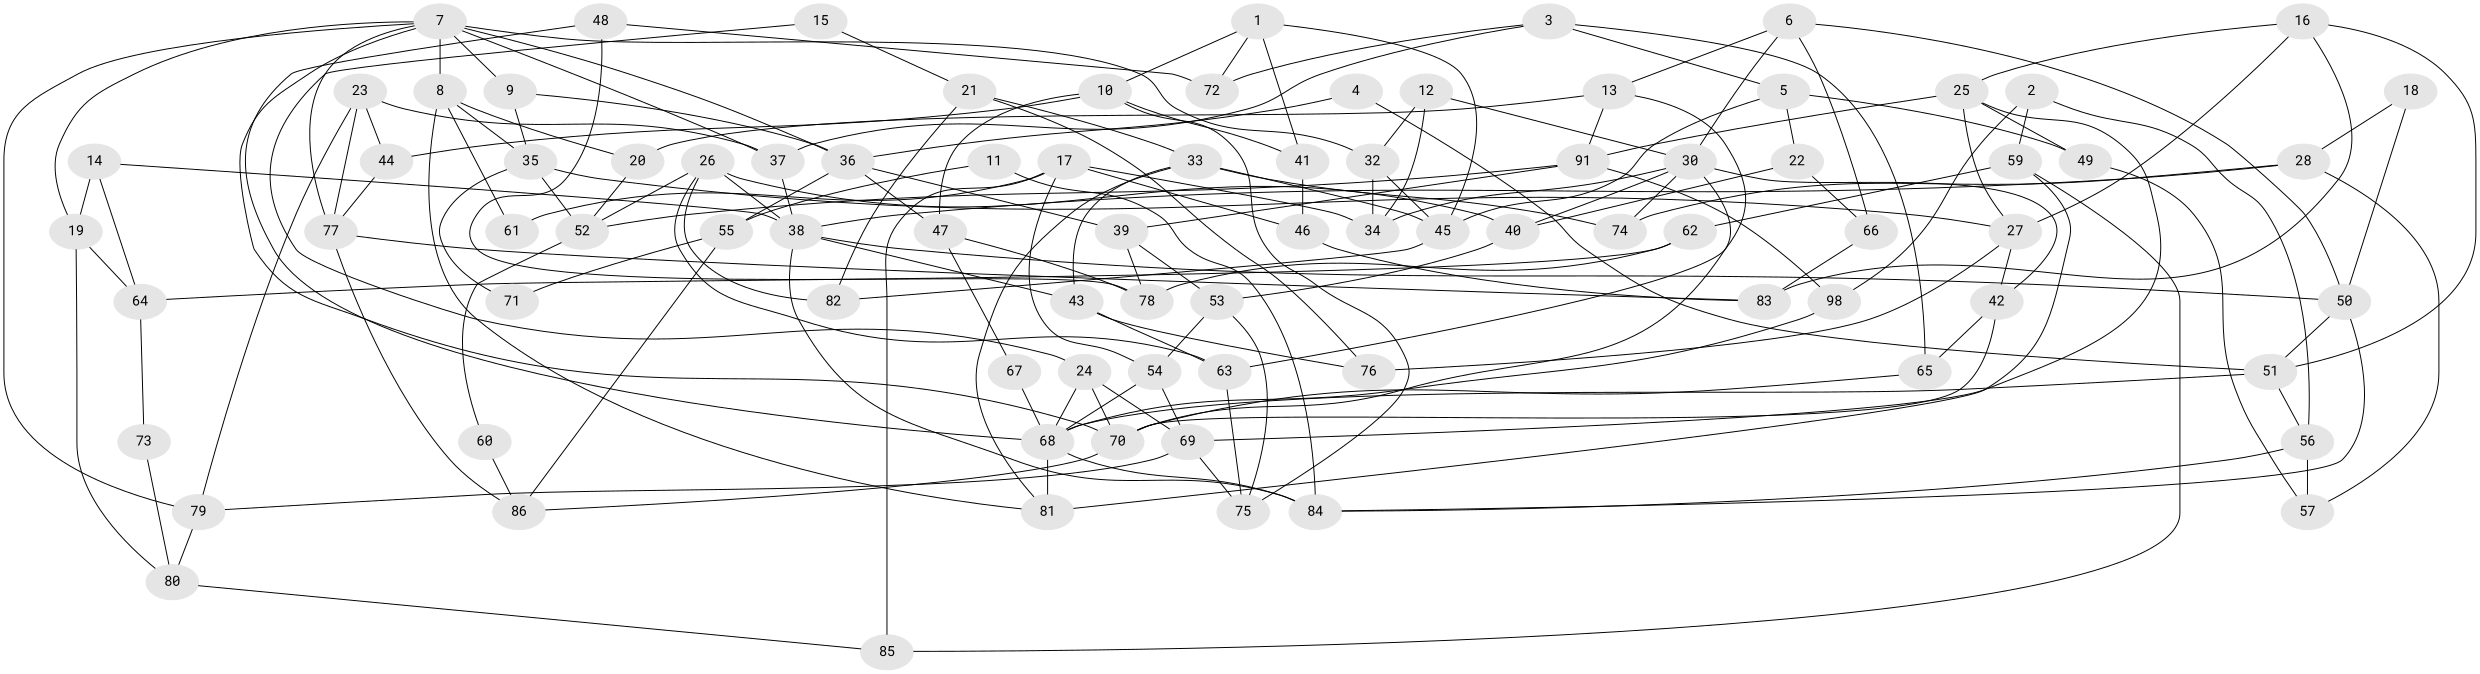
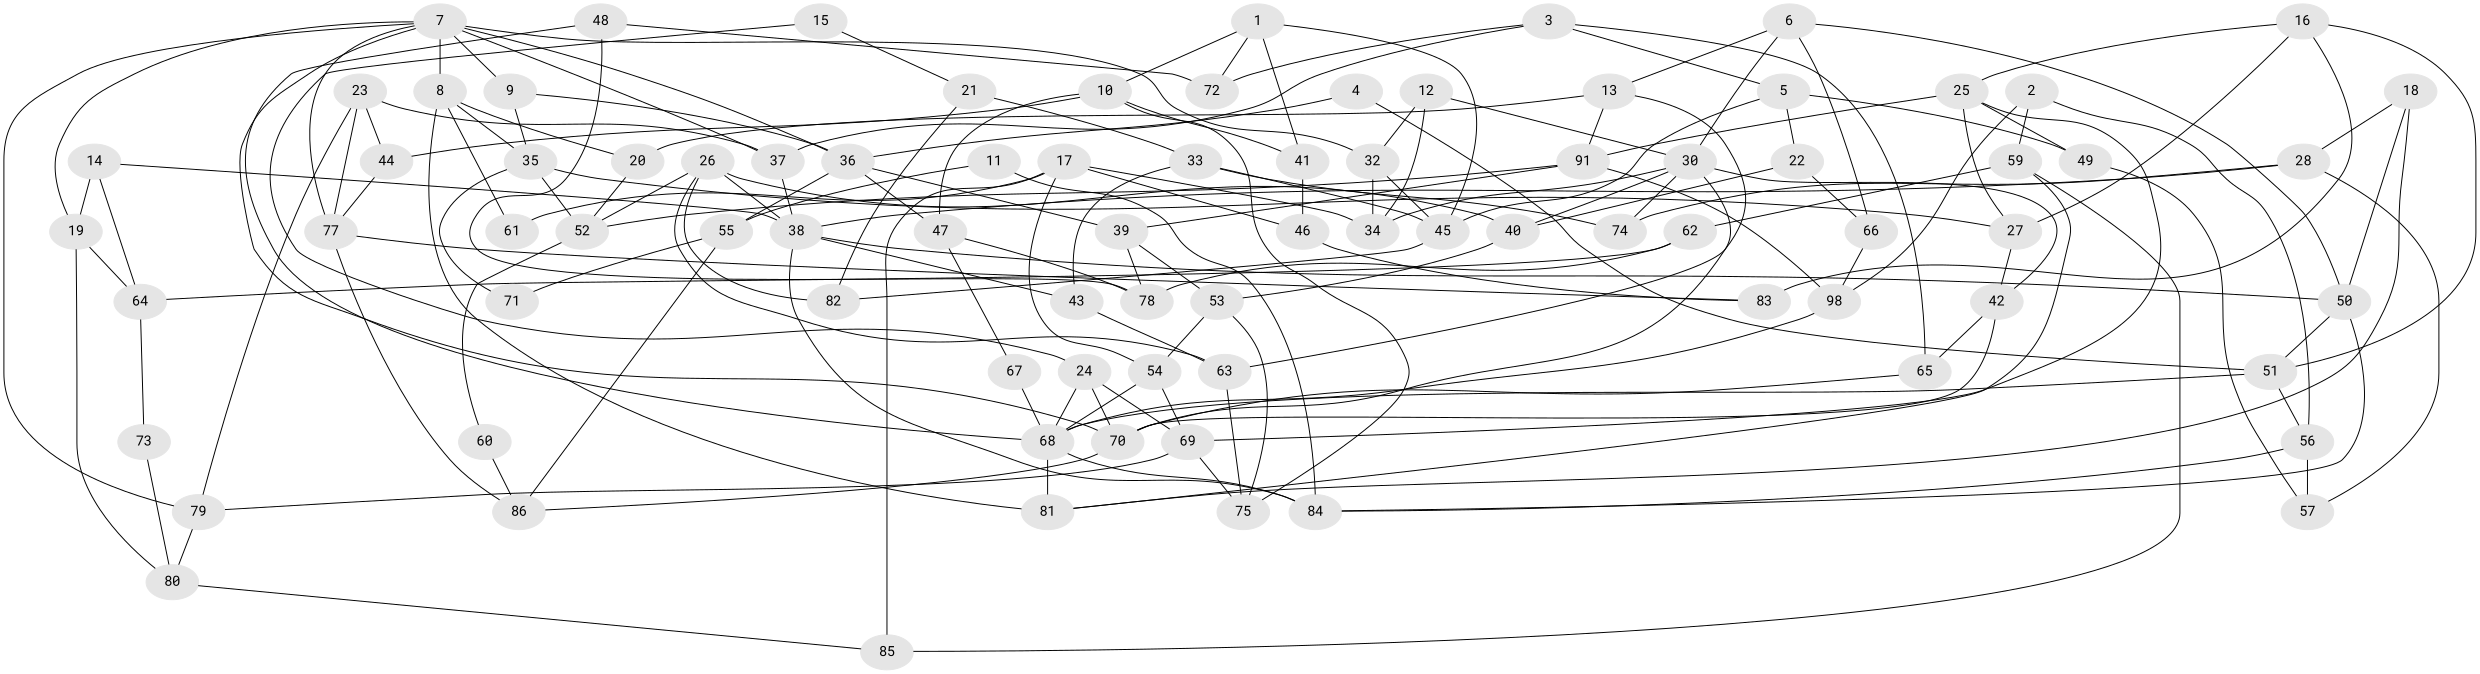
(1818, 267) -> (1853, 267)
(1000, 296) -> (1852, 467)
(1369, 372) -> none
